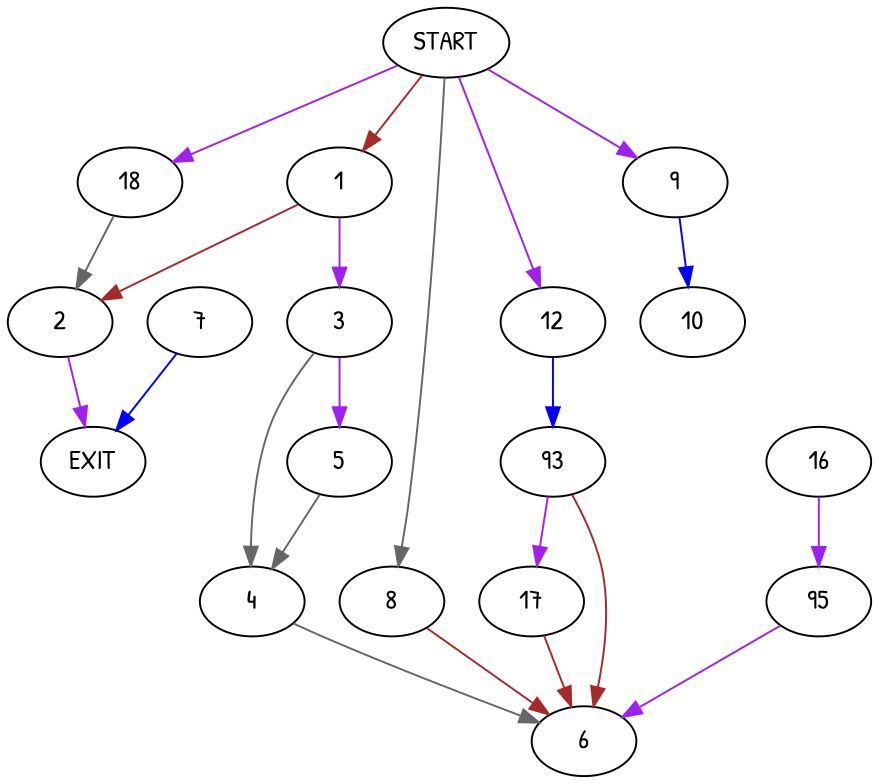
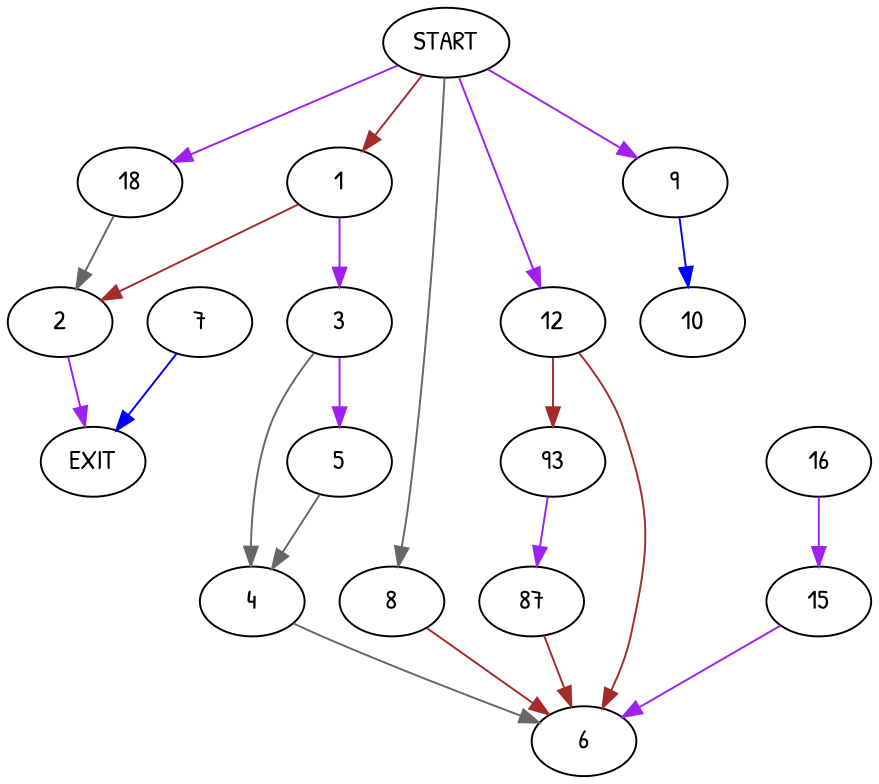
(553, 382) -> (553, 382)
(605, 588) -> (644, 517)
(532, 601) -> (532, 601)
(819, 601) -> (819, 601)
